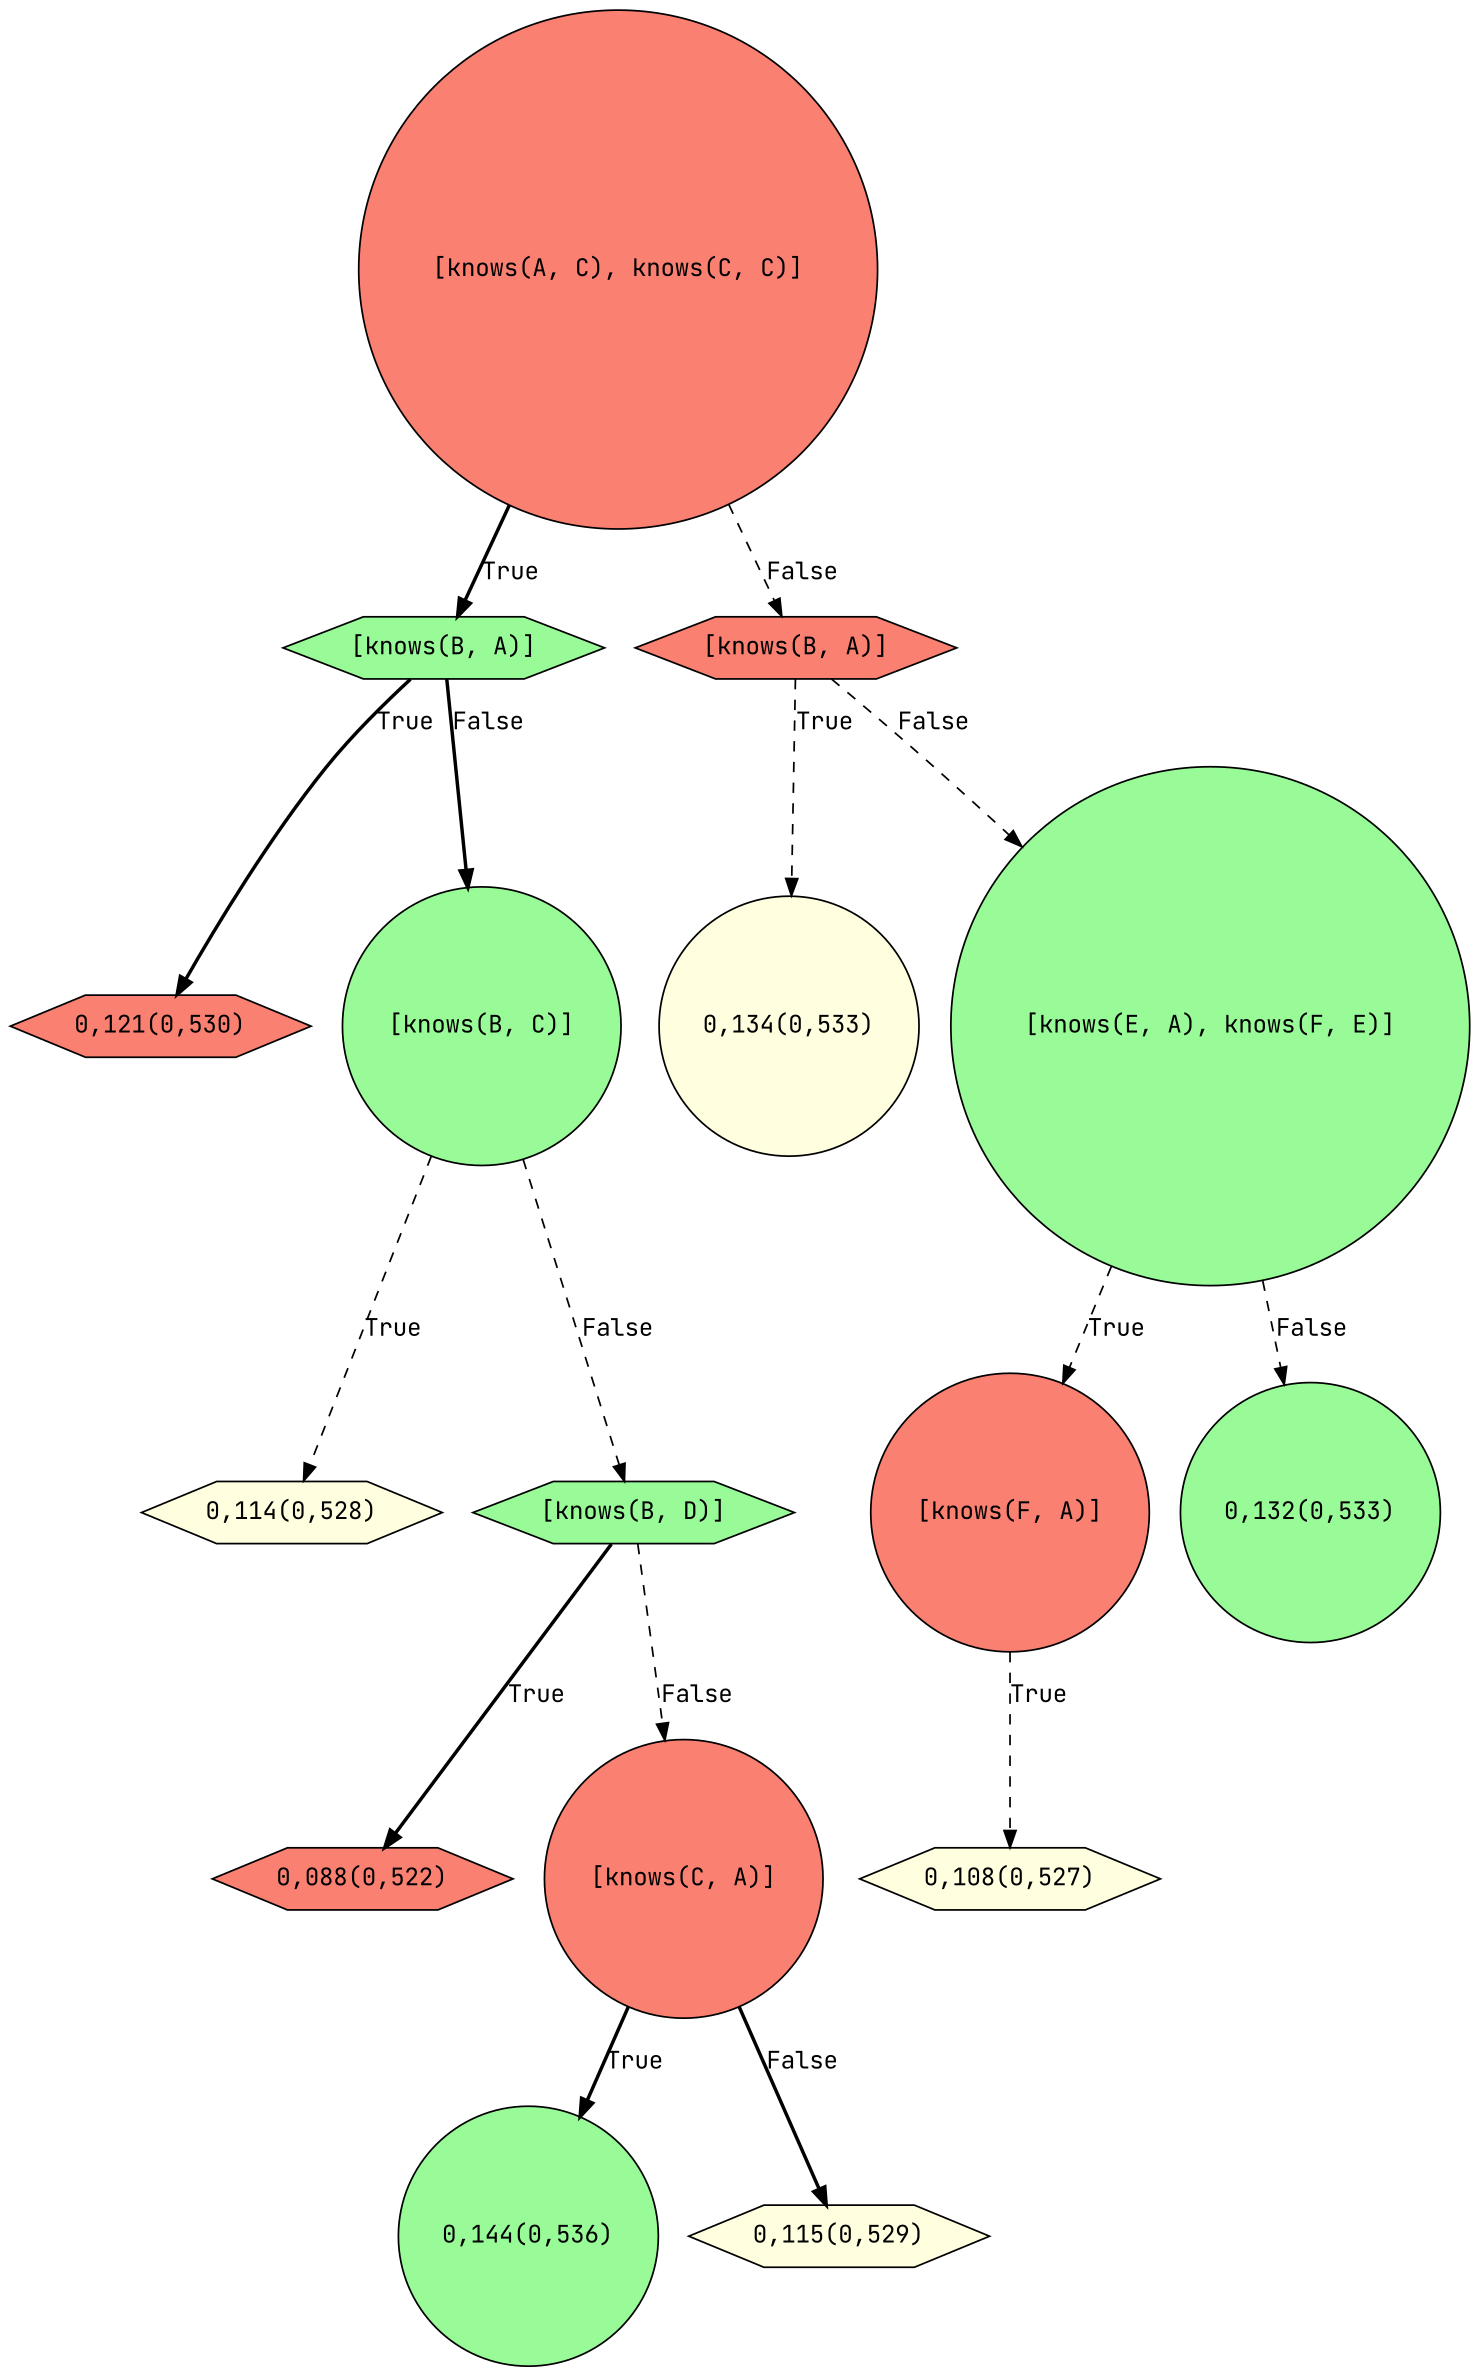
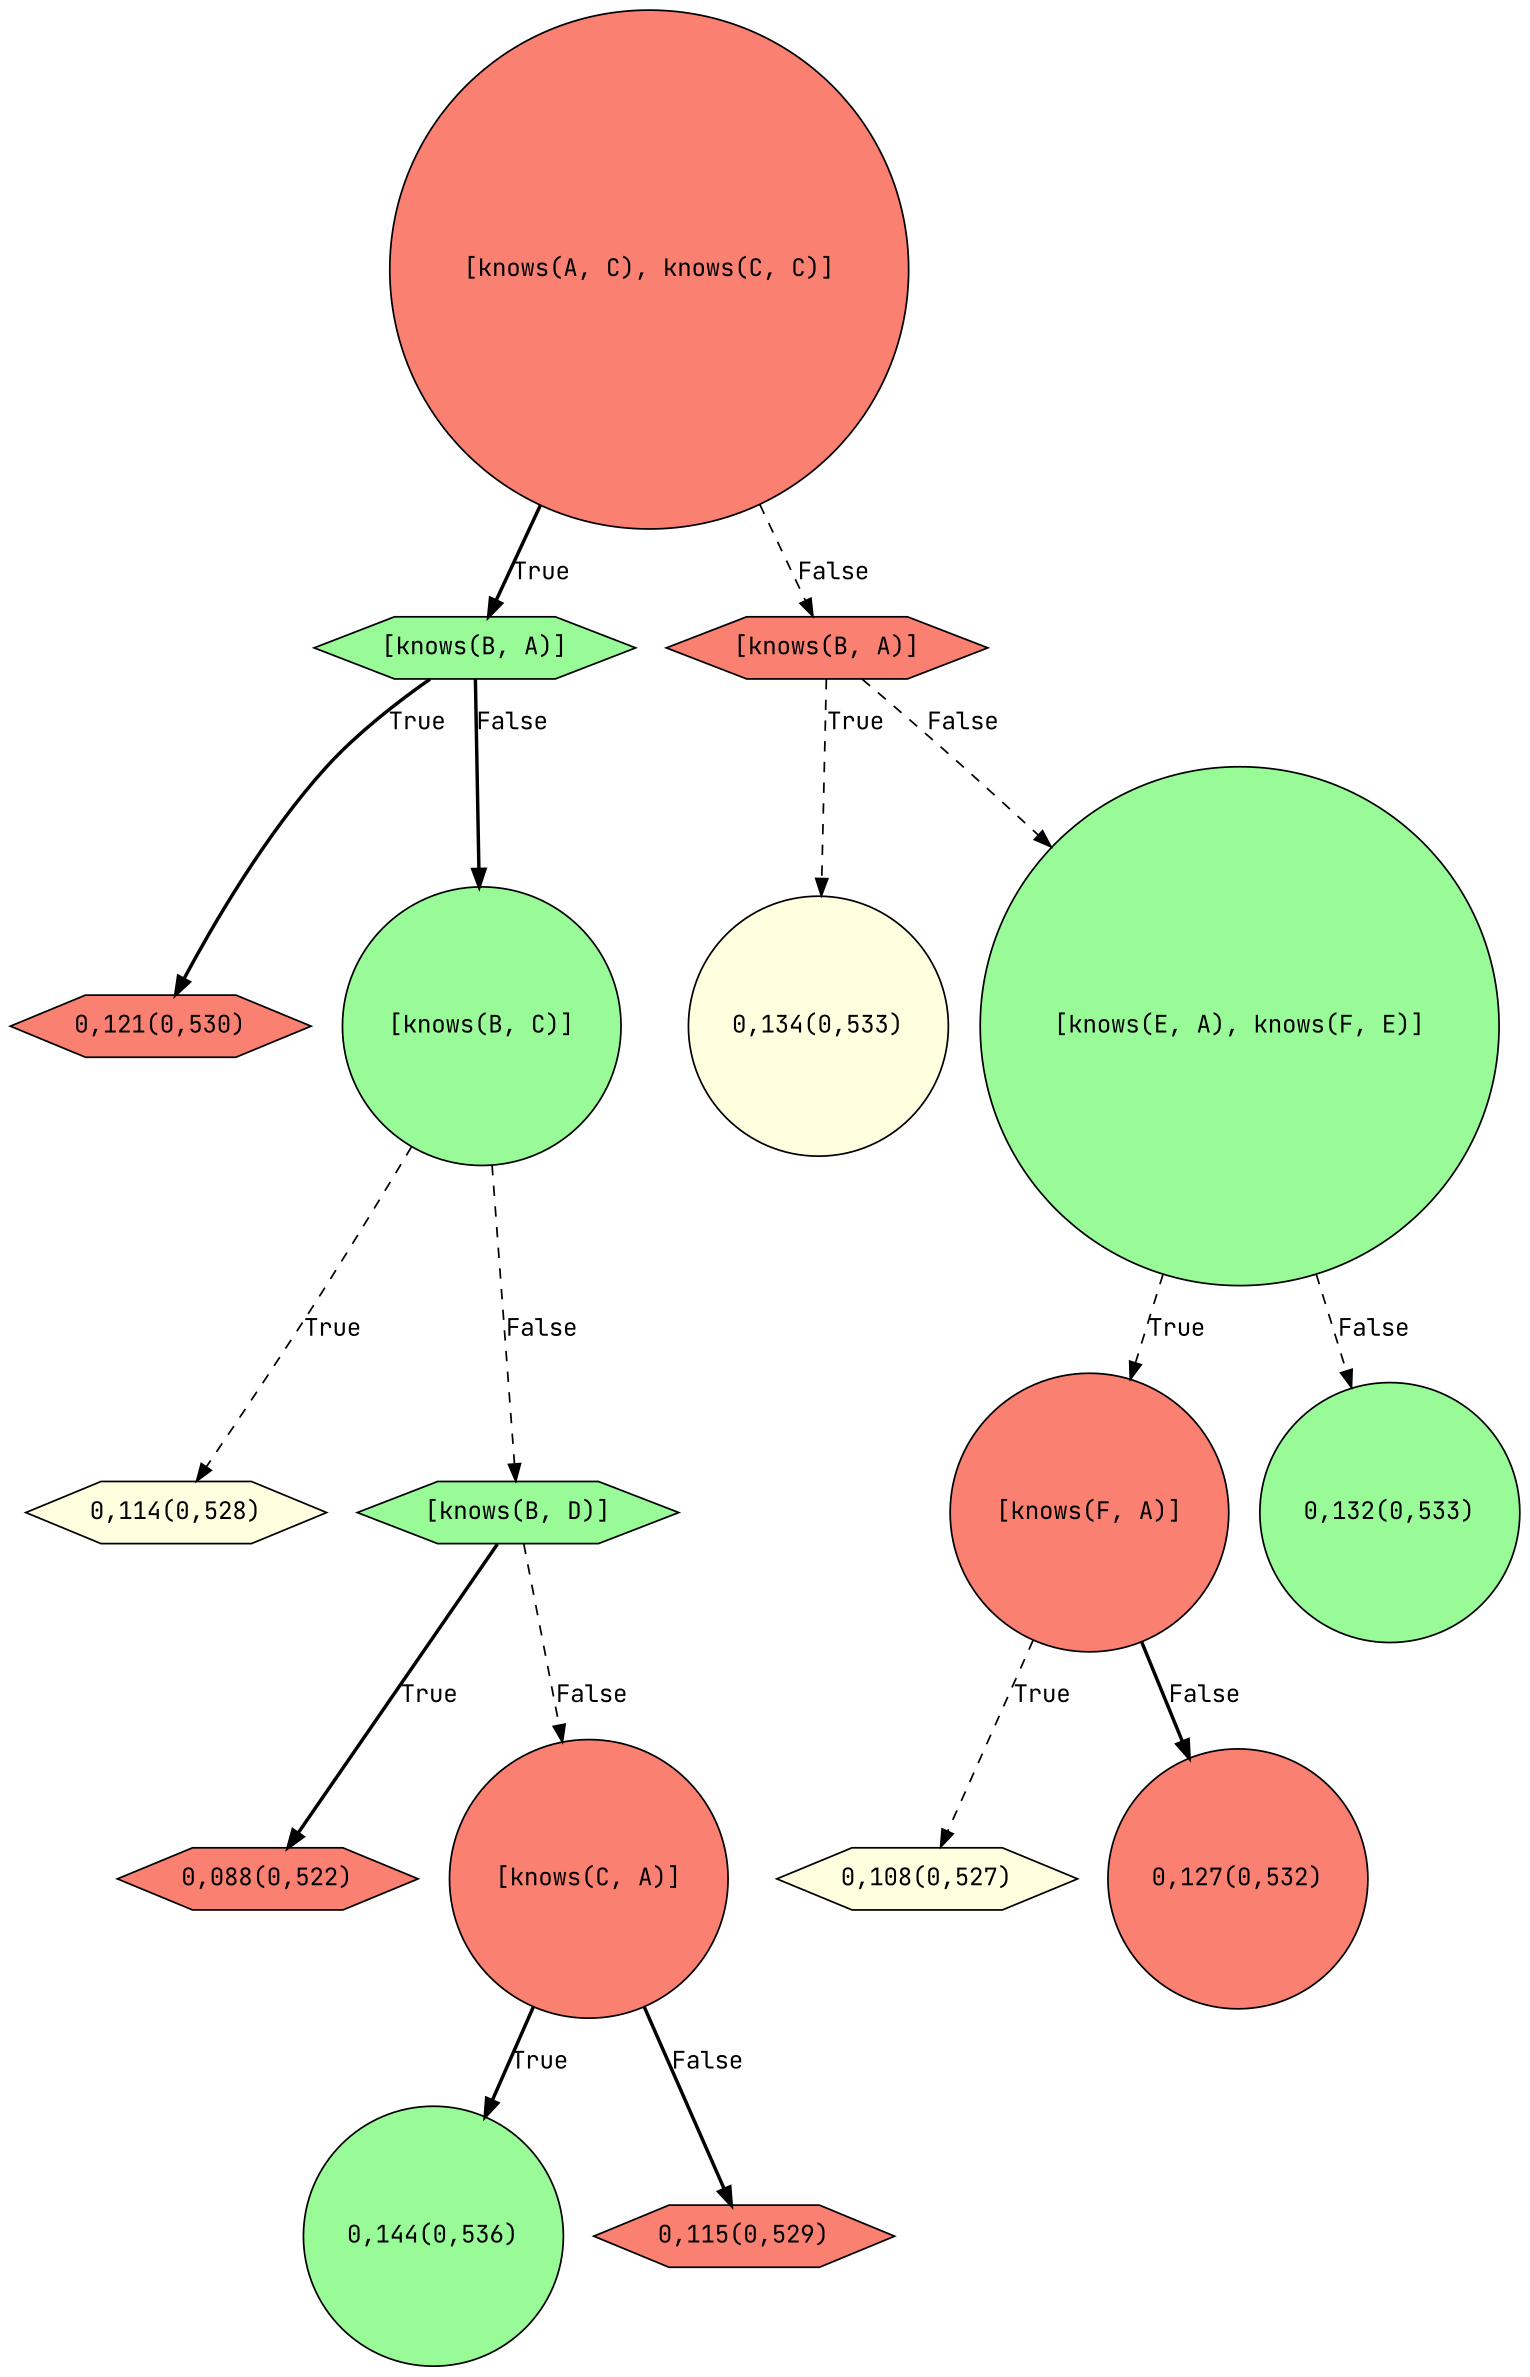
none -> (1238, 1879)
(839, 2236) -> (744, 2236)
